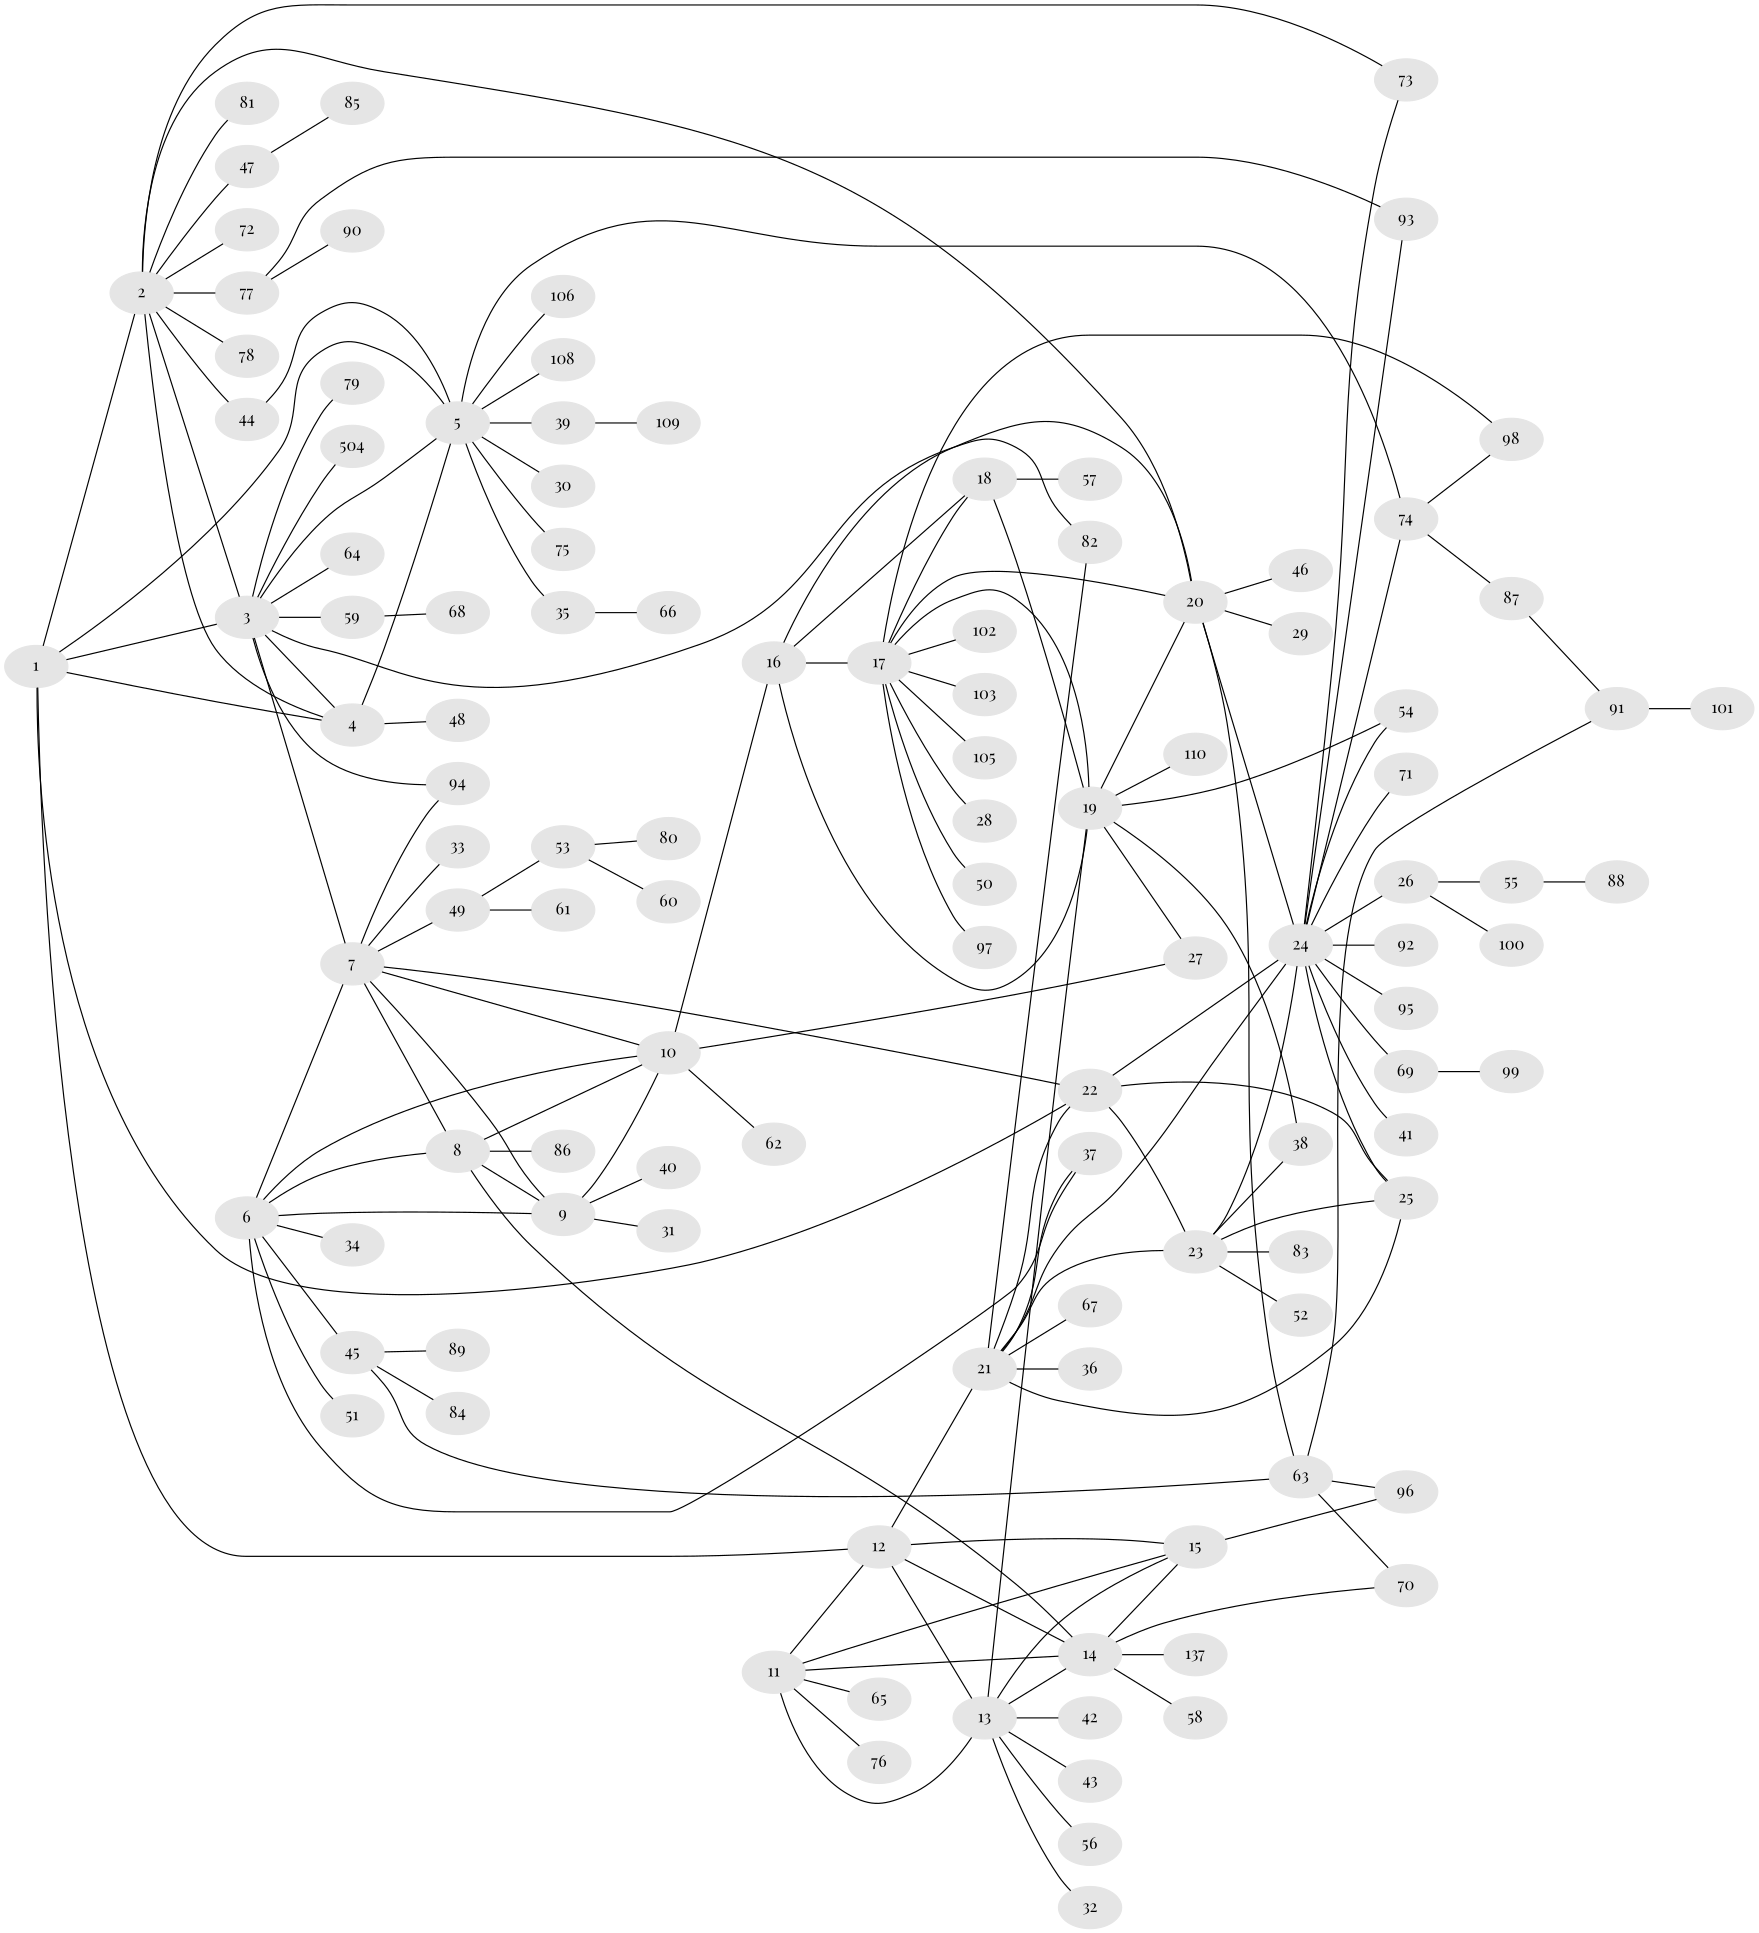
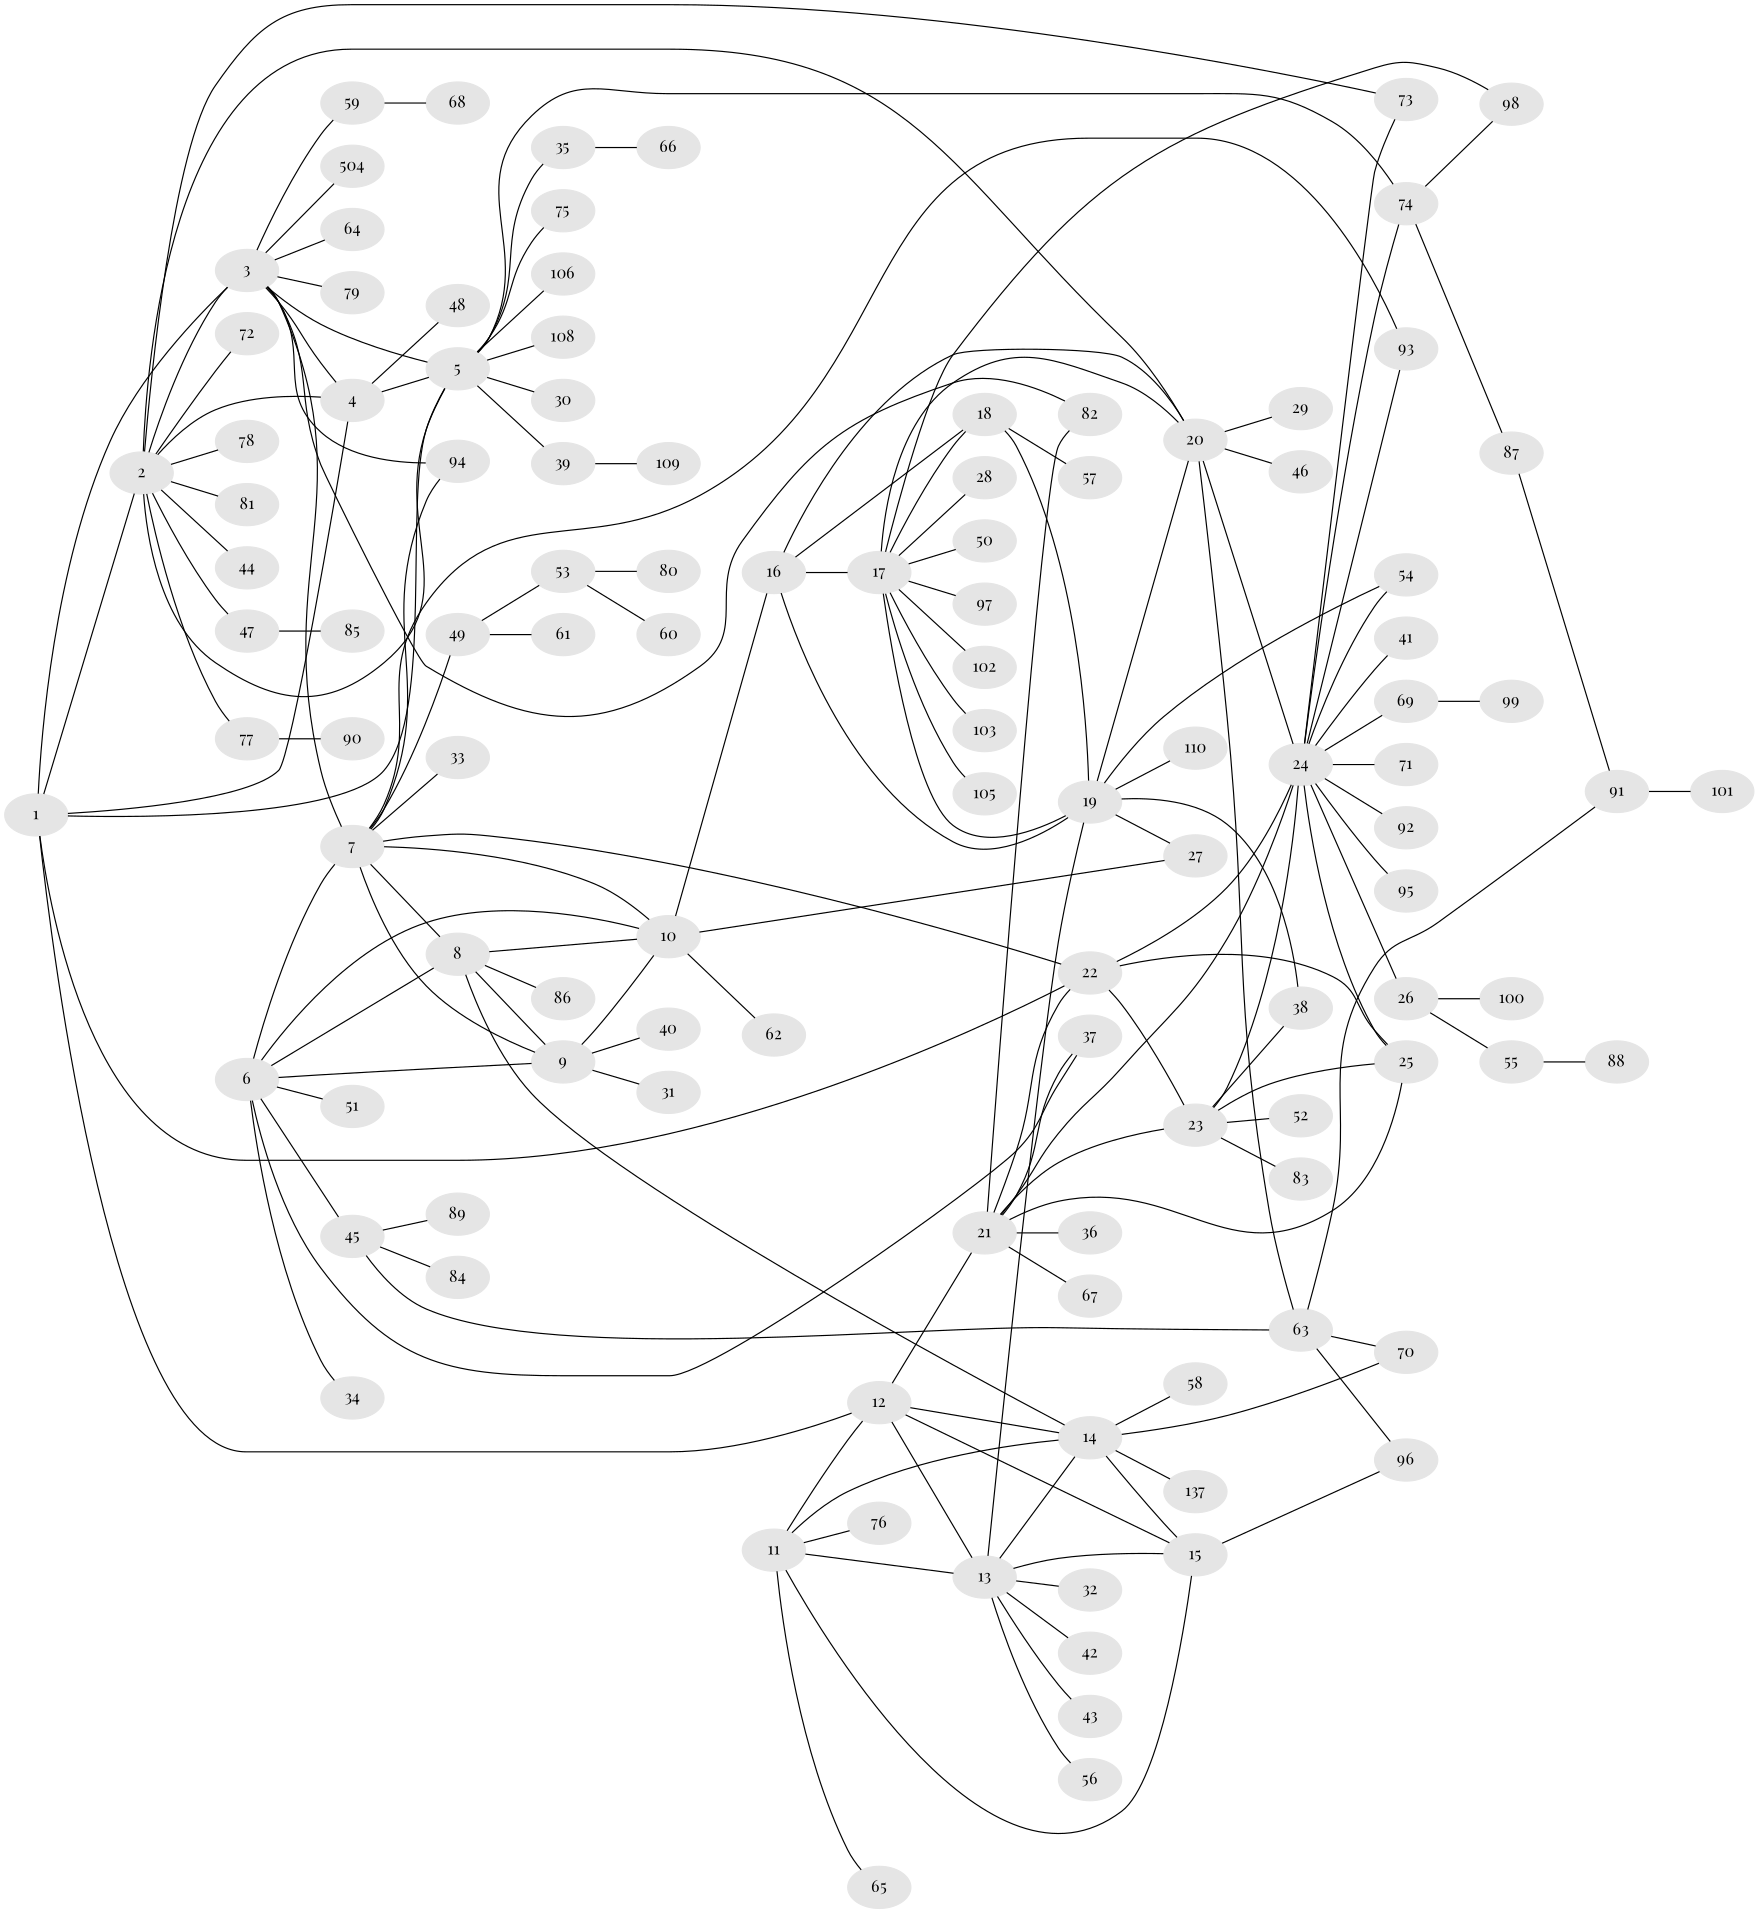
(802, 157) -> (841, 350)
(355, 303) -> (350, 685)
